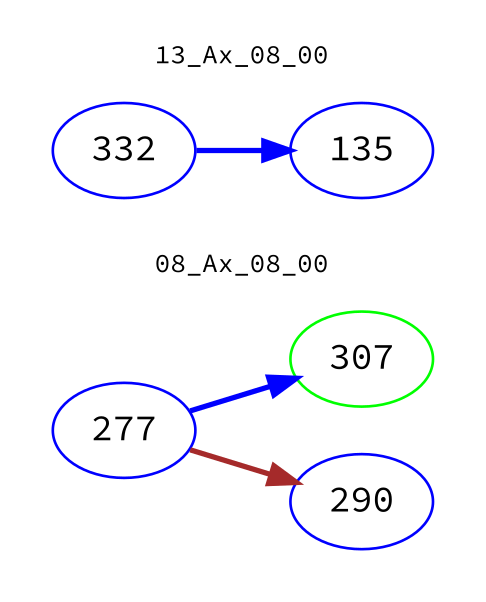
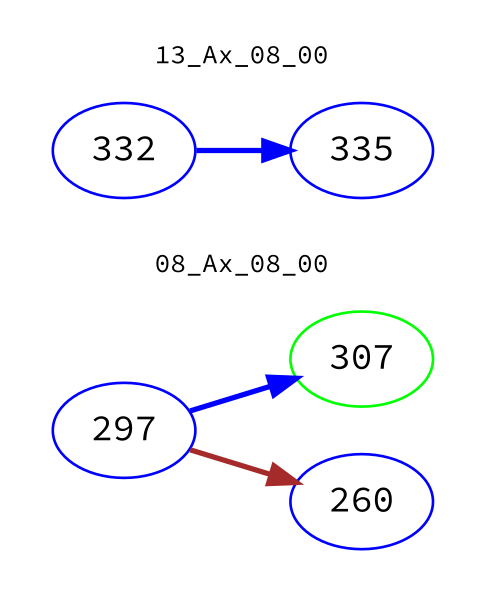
(362, 150) -> (362, 150)
(124, 430) -> (124, 430)
(362, 502) -> (362, 502)
